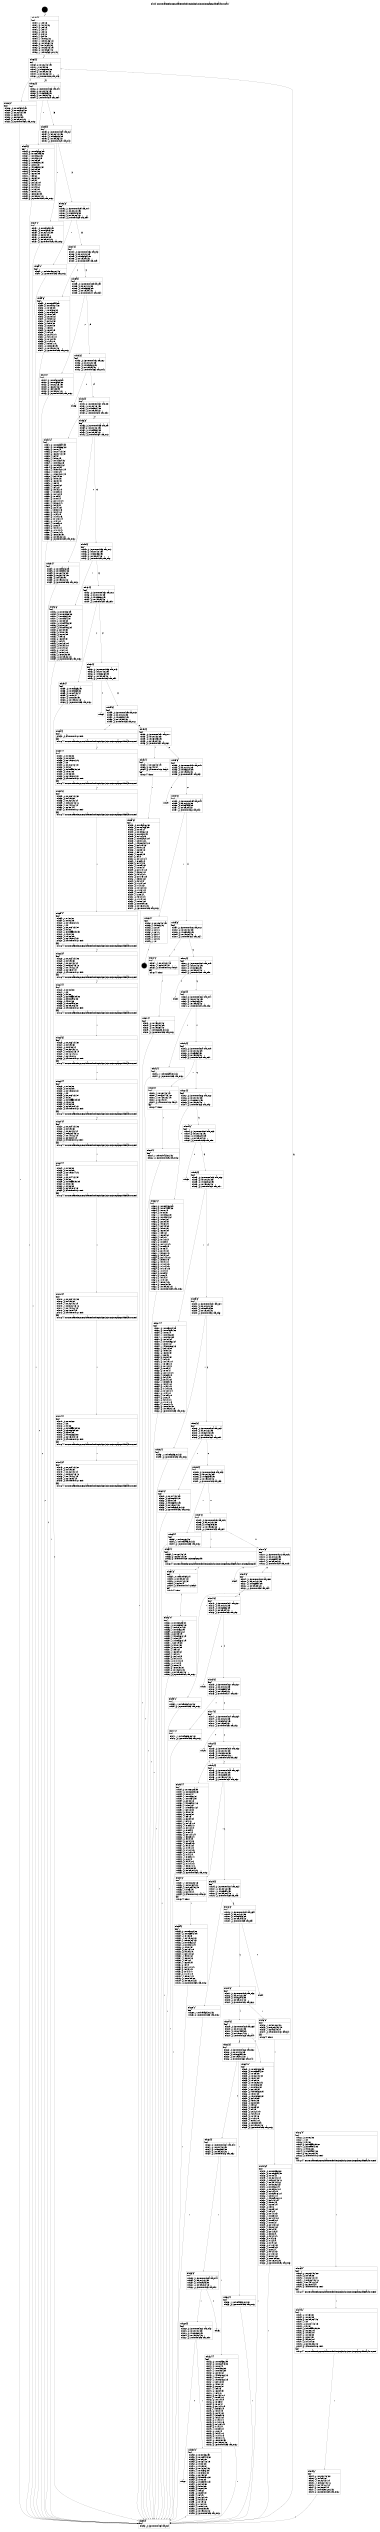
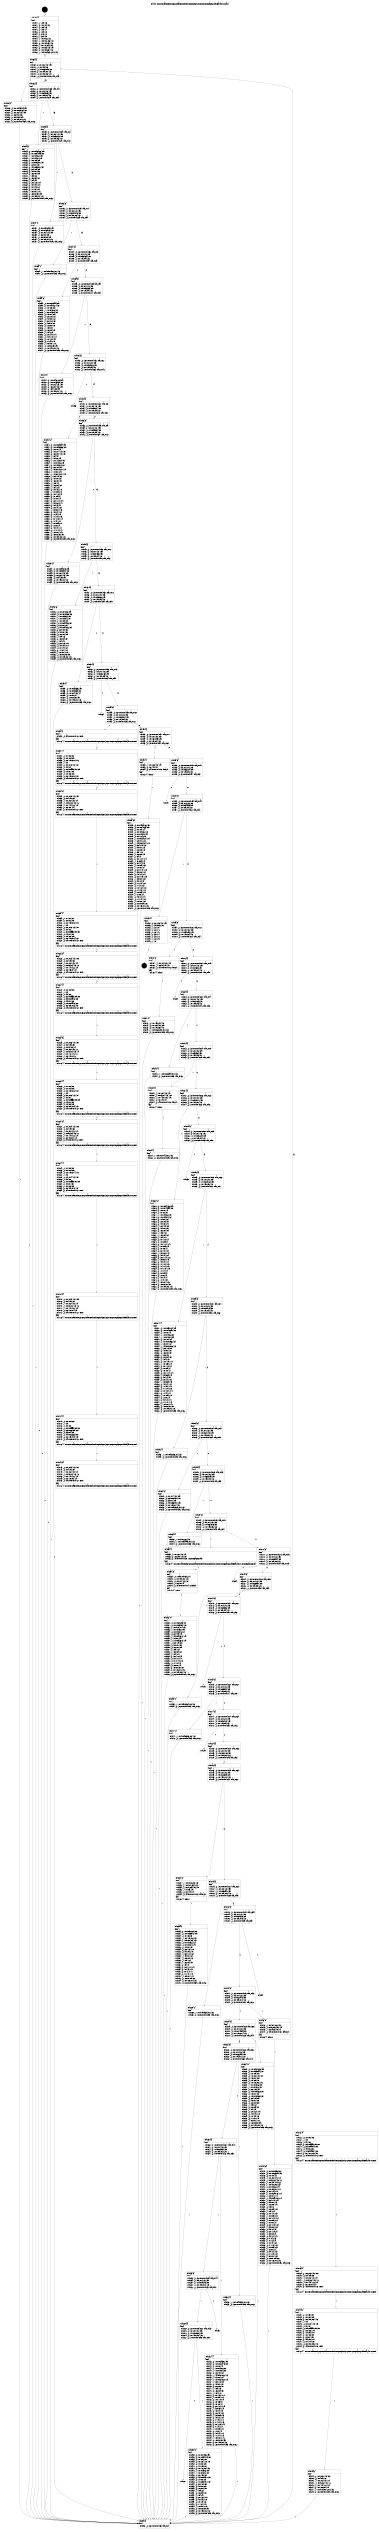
(44, 56) -> (45, 57)
(192, 1829) -> none
